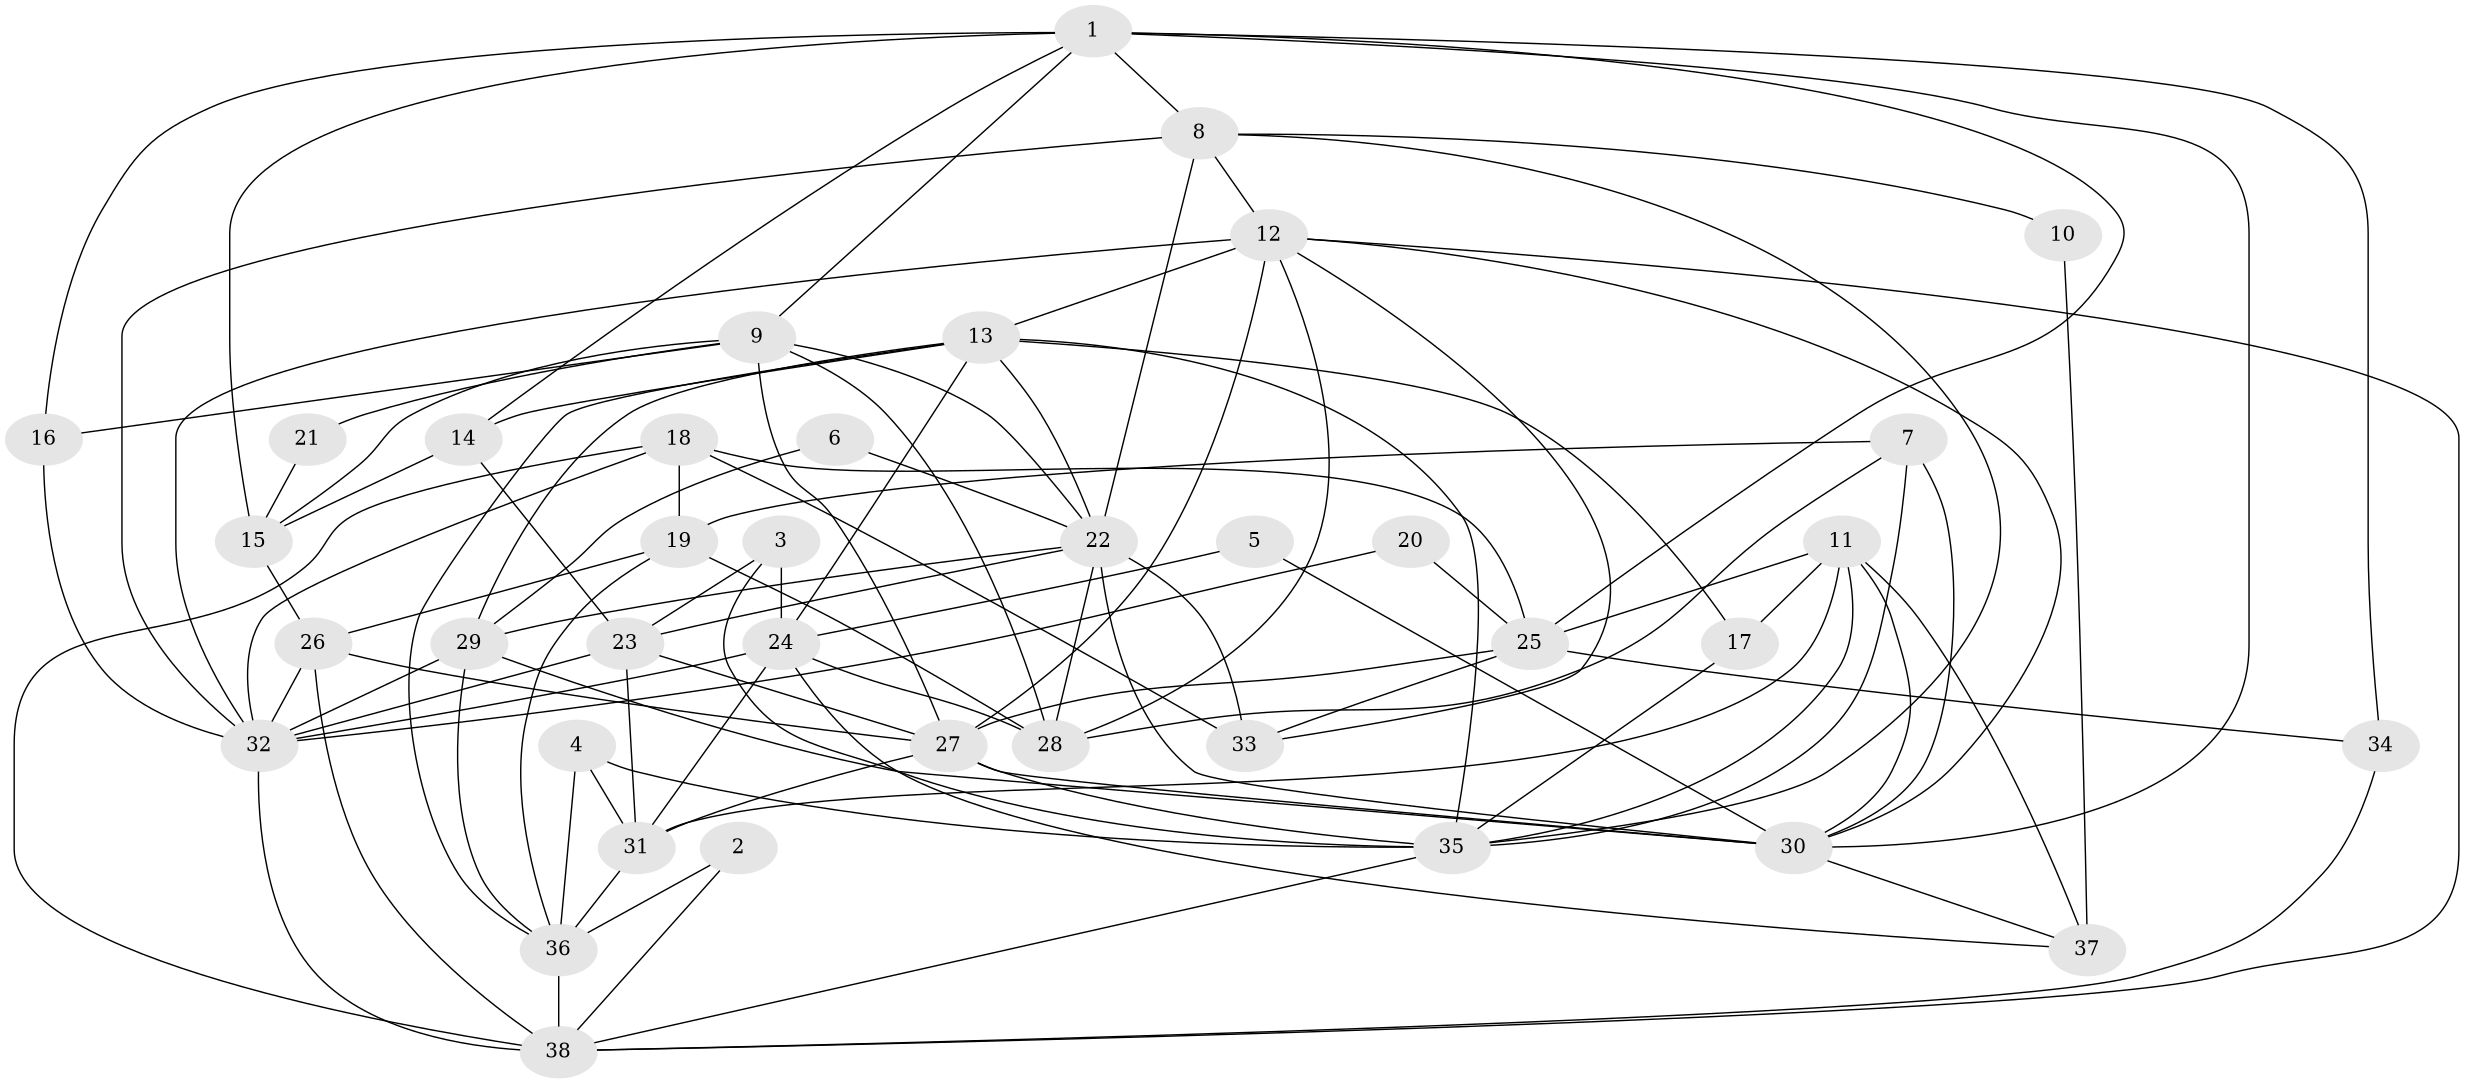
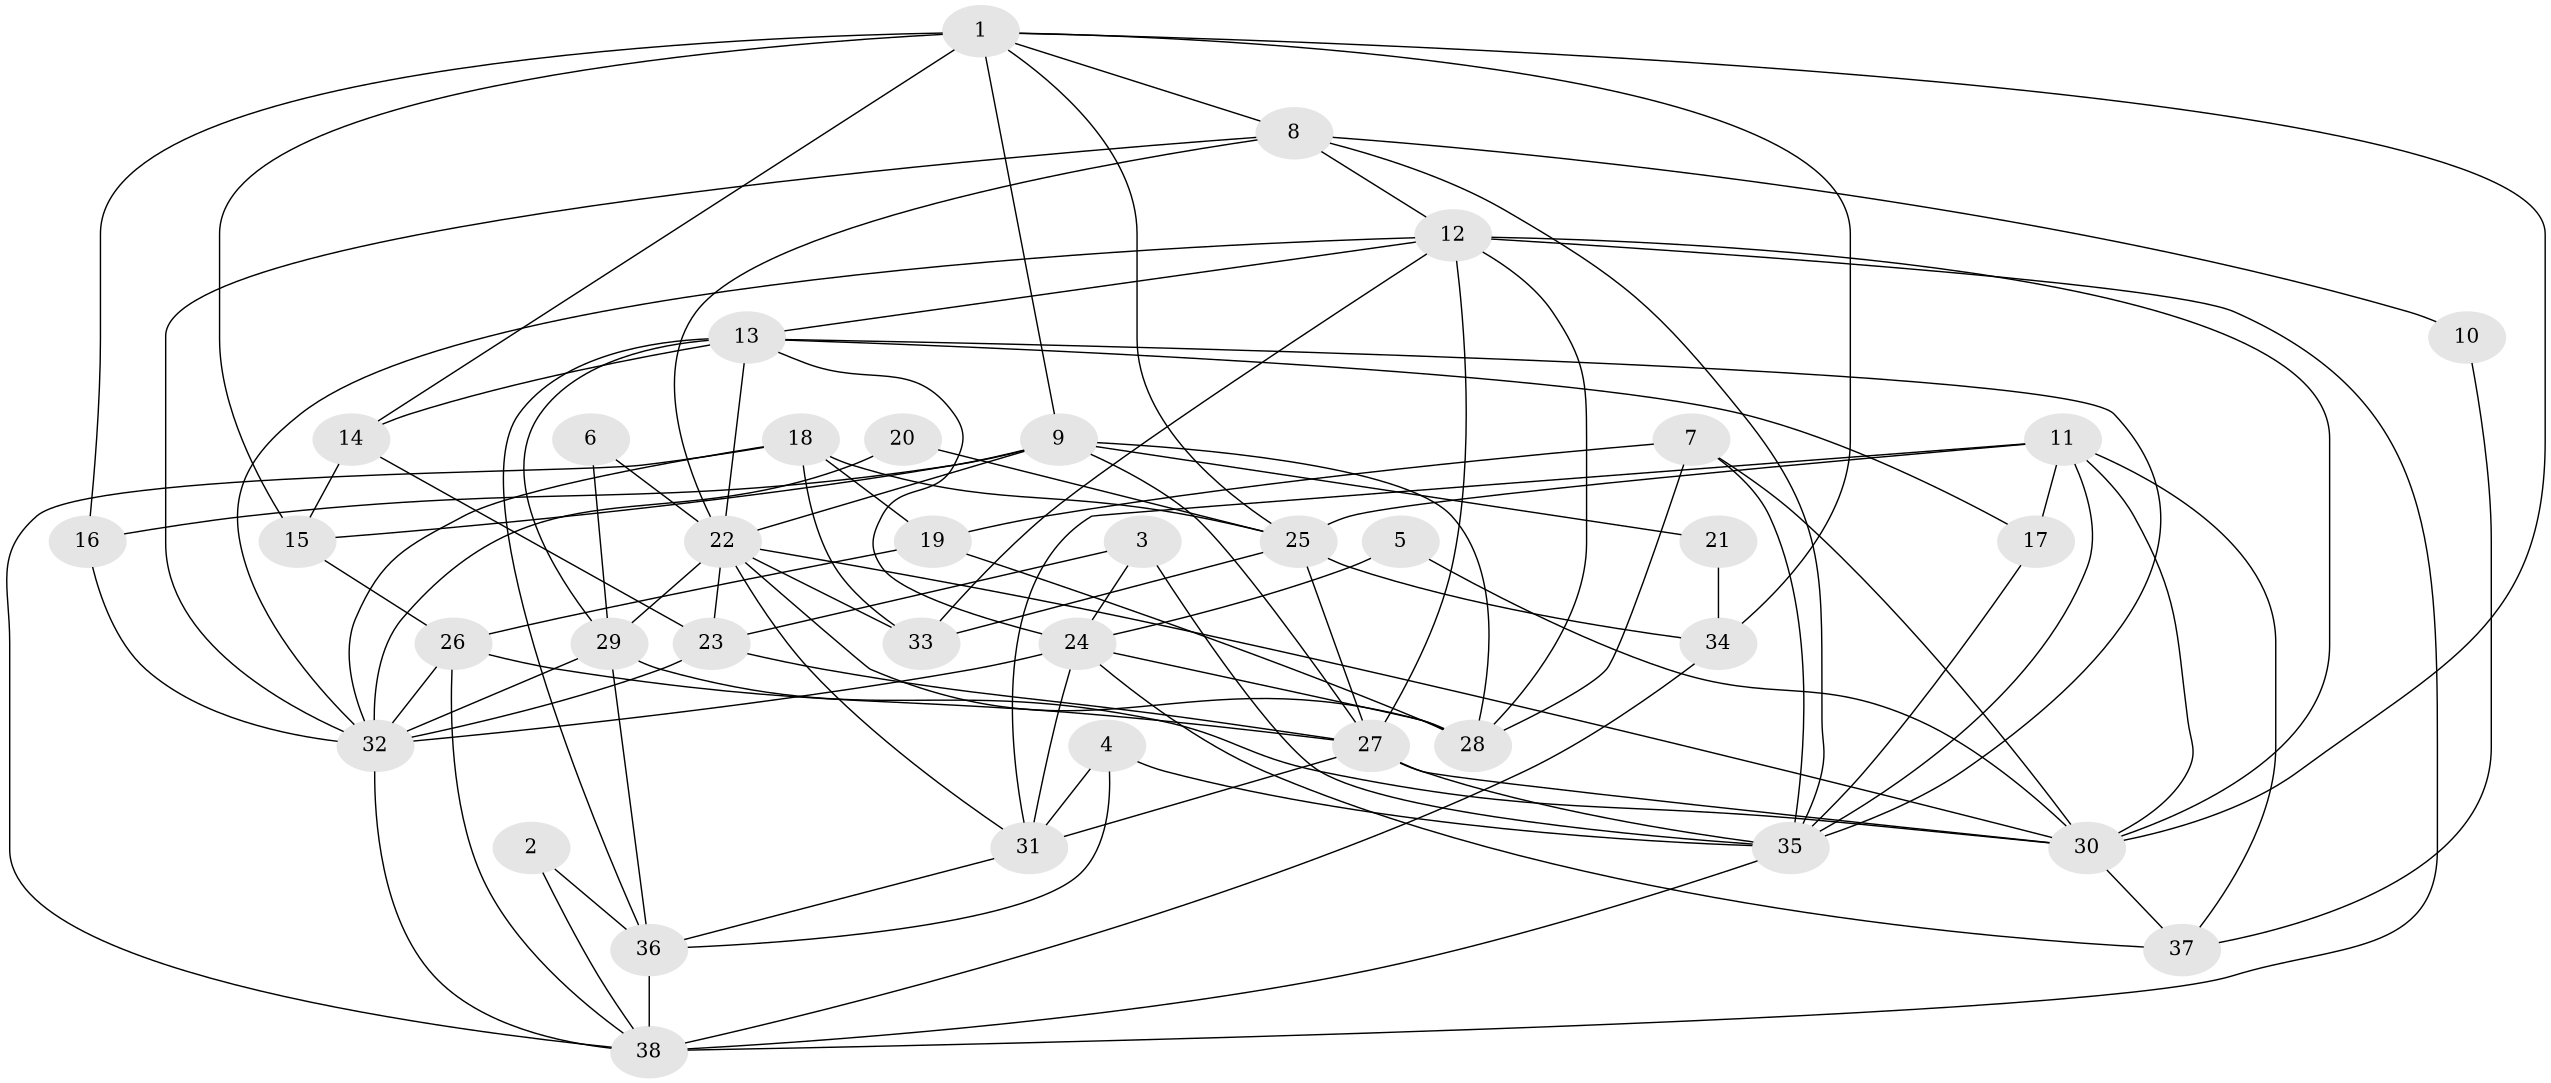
(281, 491) -> (1718, 593)
(525, 729) -> none
(631, 746) -> (854, 713)
